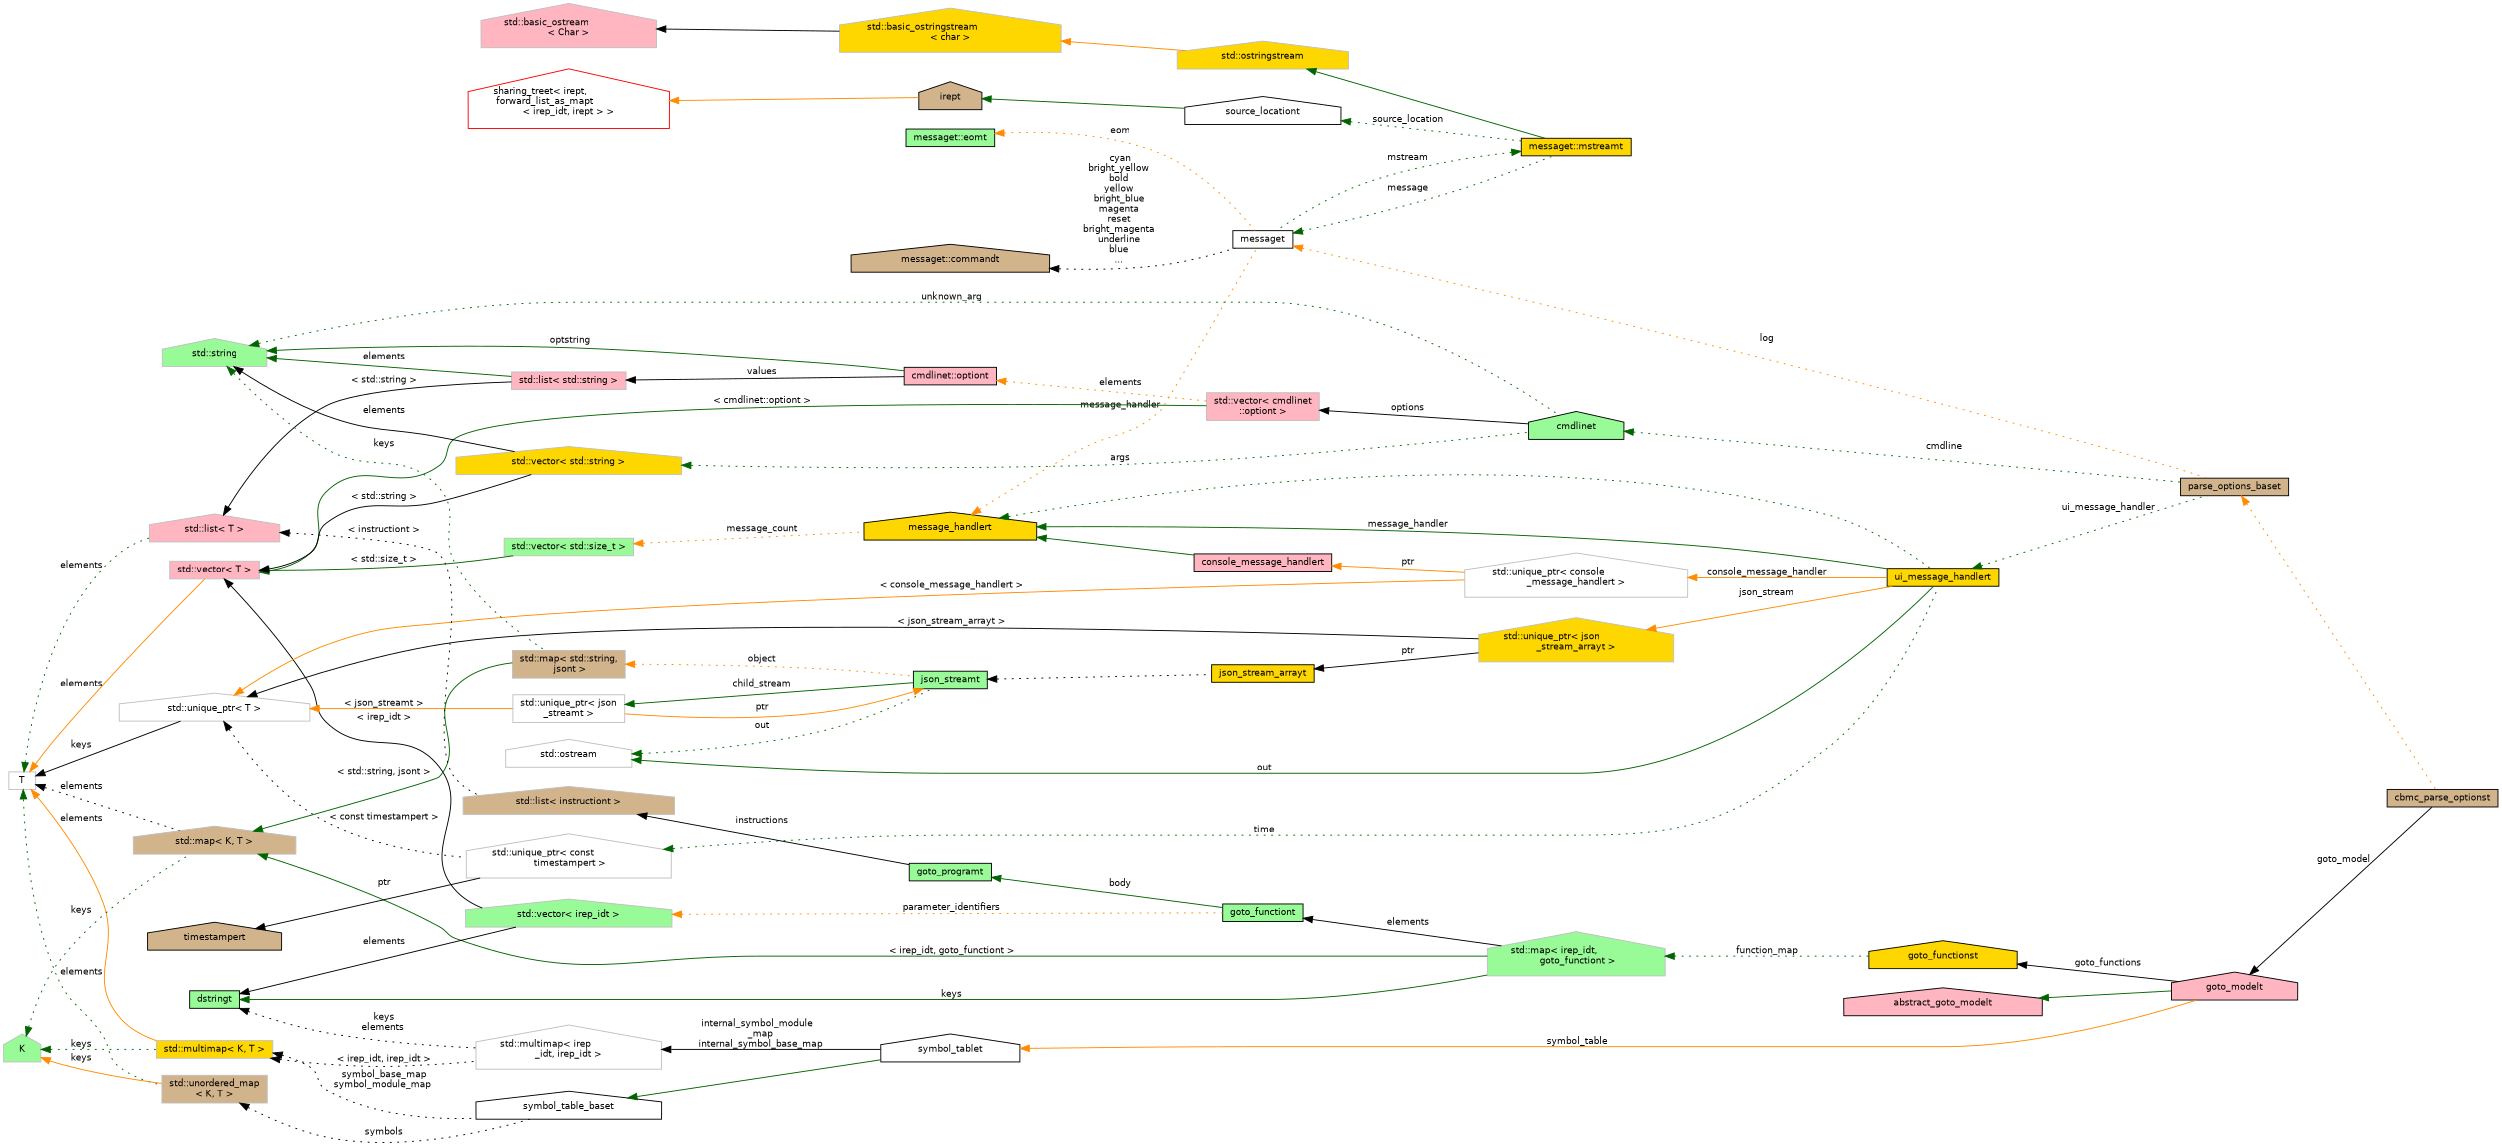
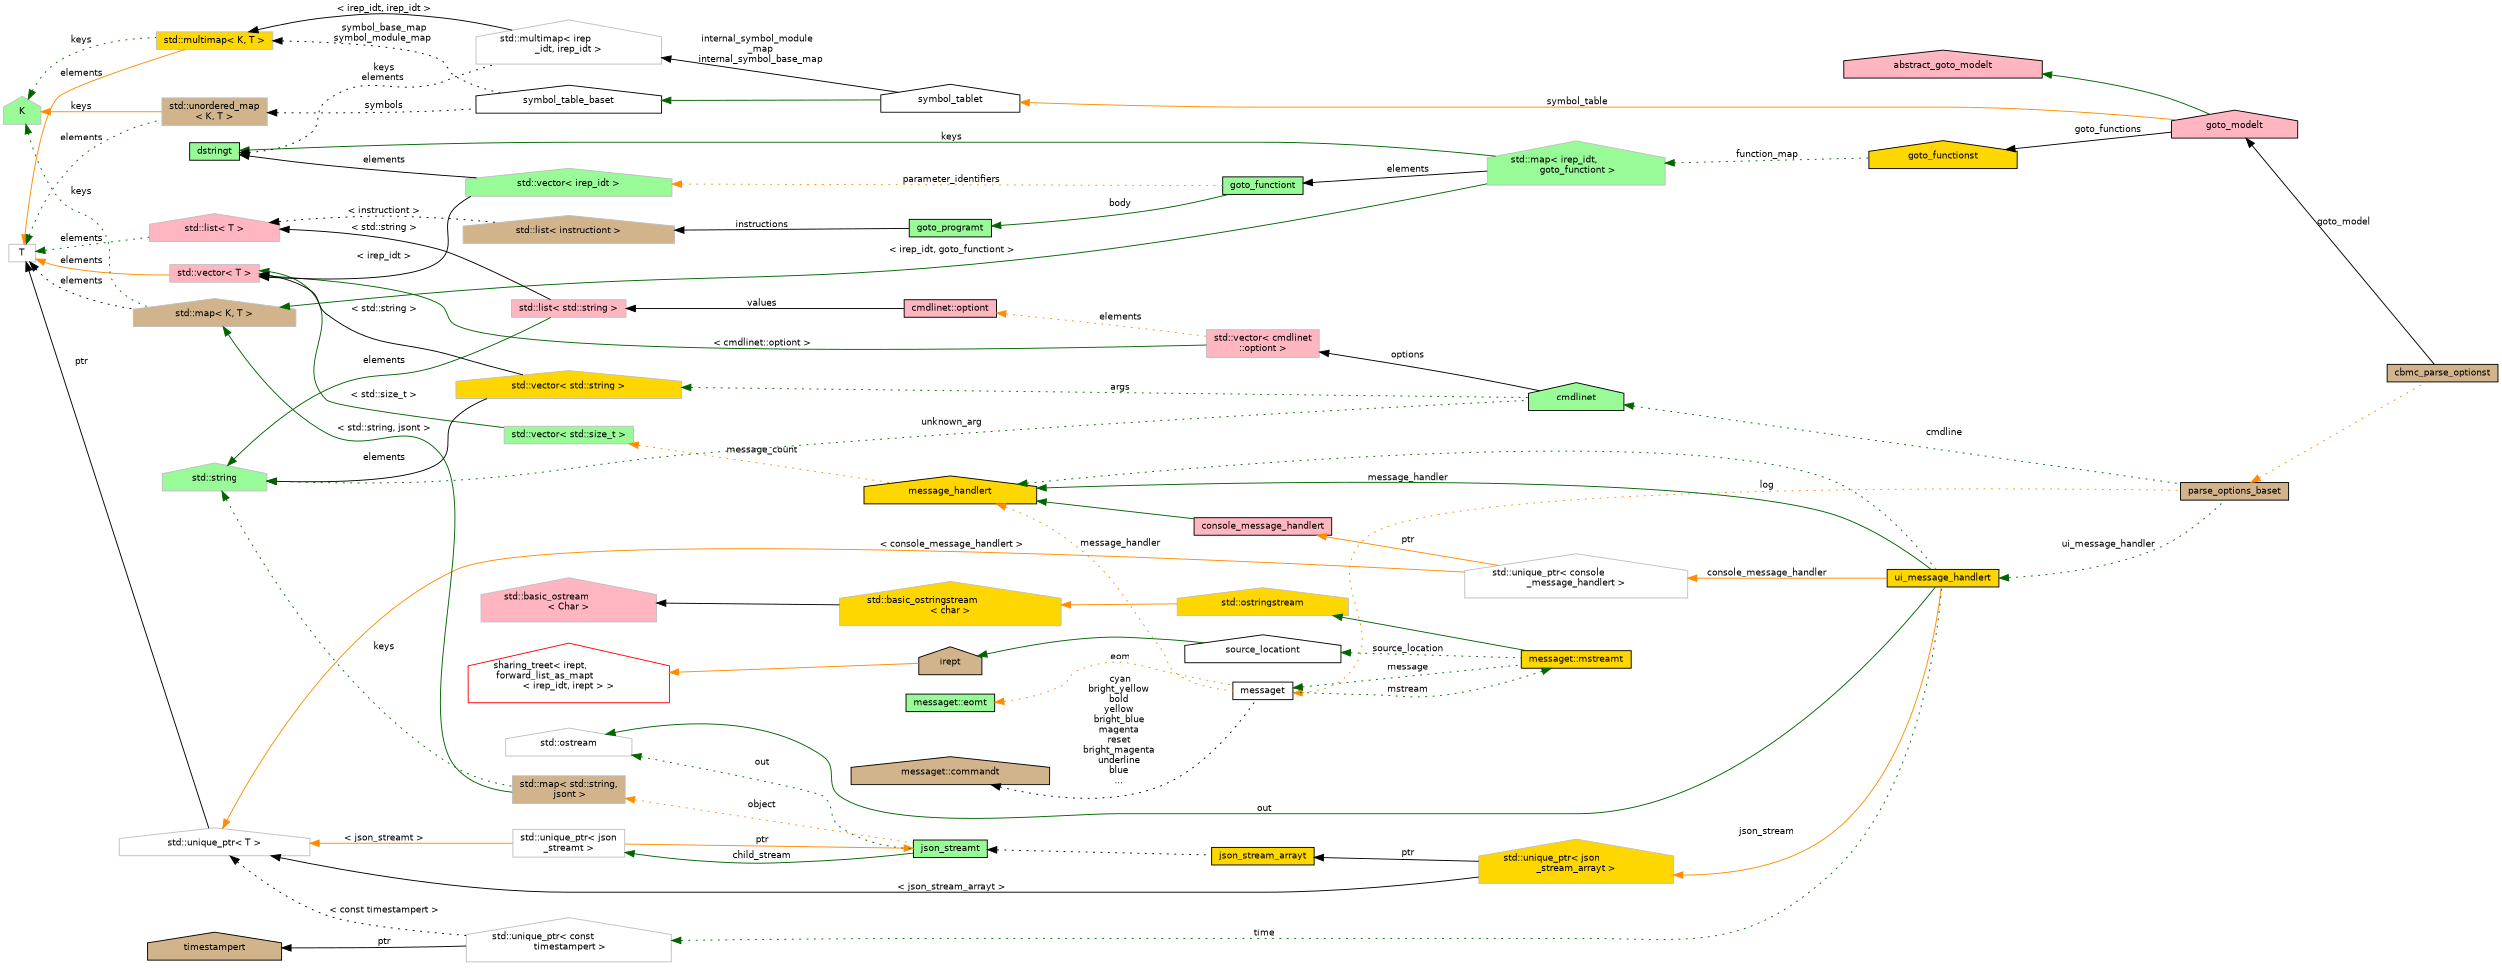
(591, 349) -> none
(80, 745) -> (80, 362)
(378, 1066) -> (385, 14)
